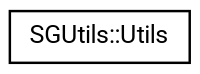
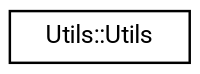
(100, 37) -> (100, 37)
